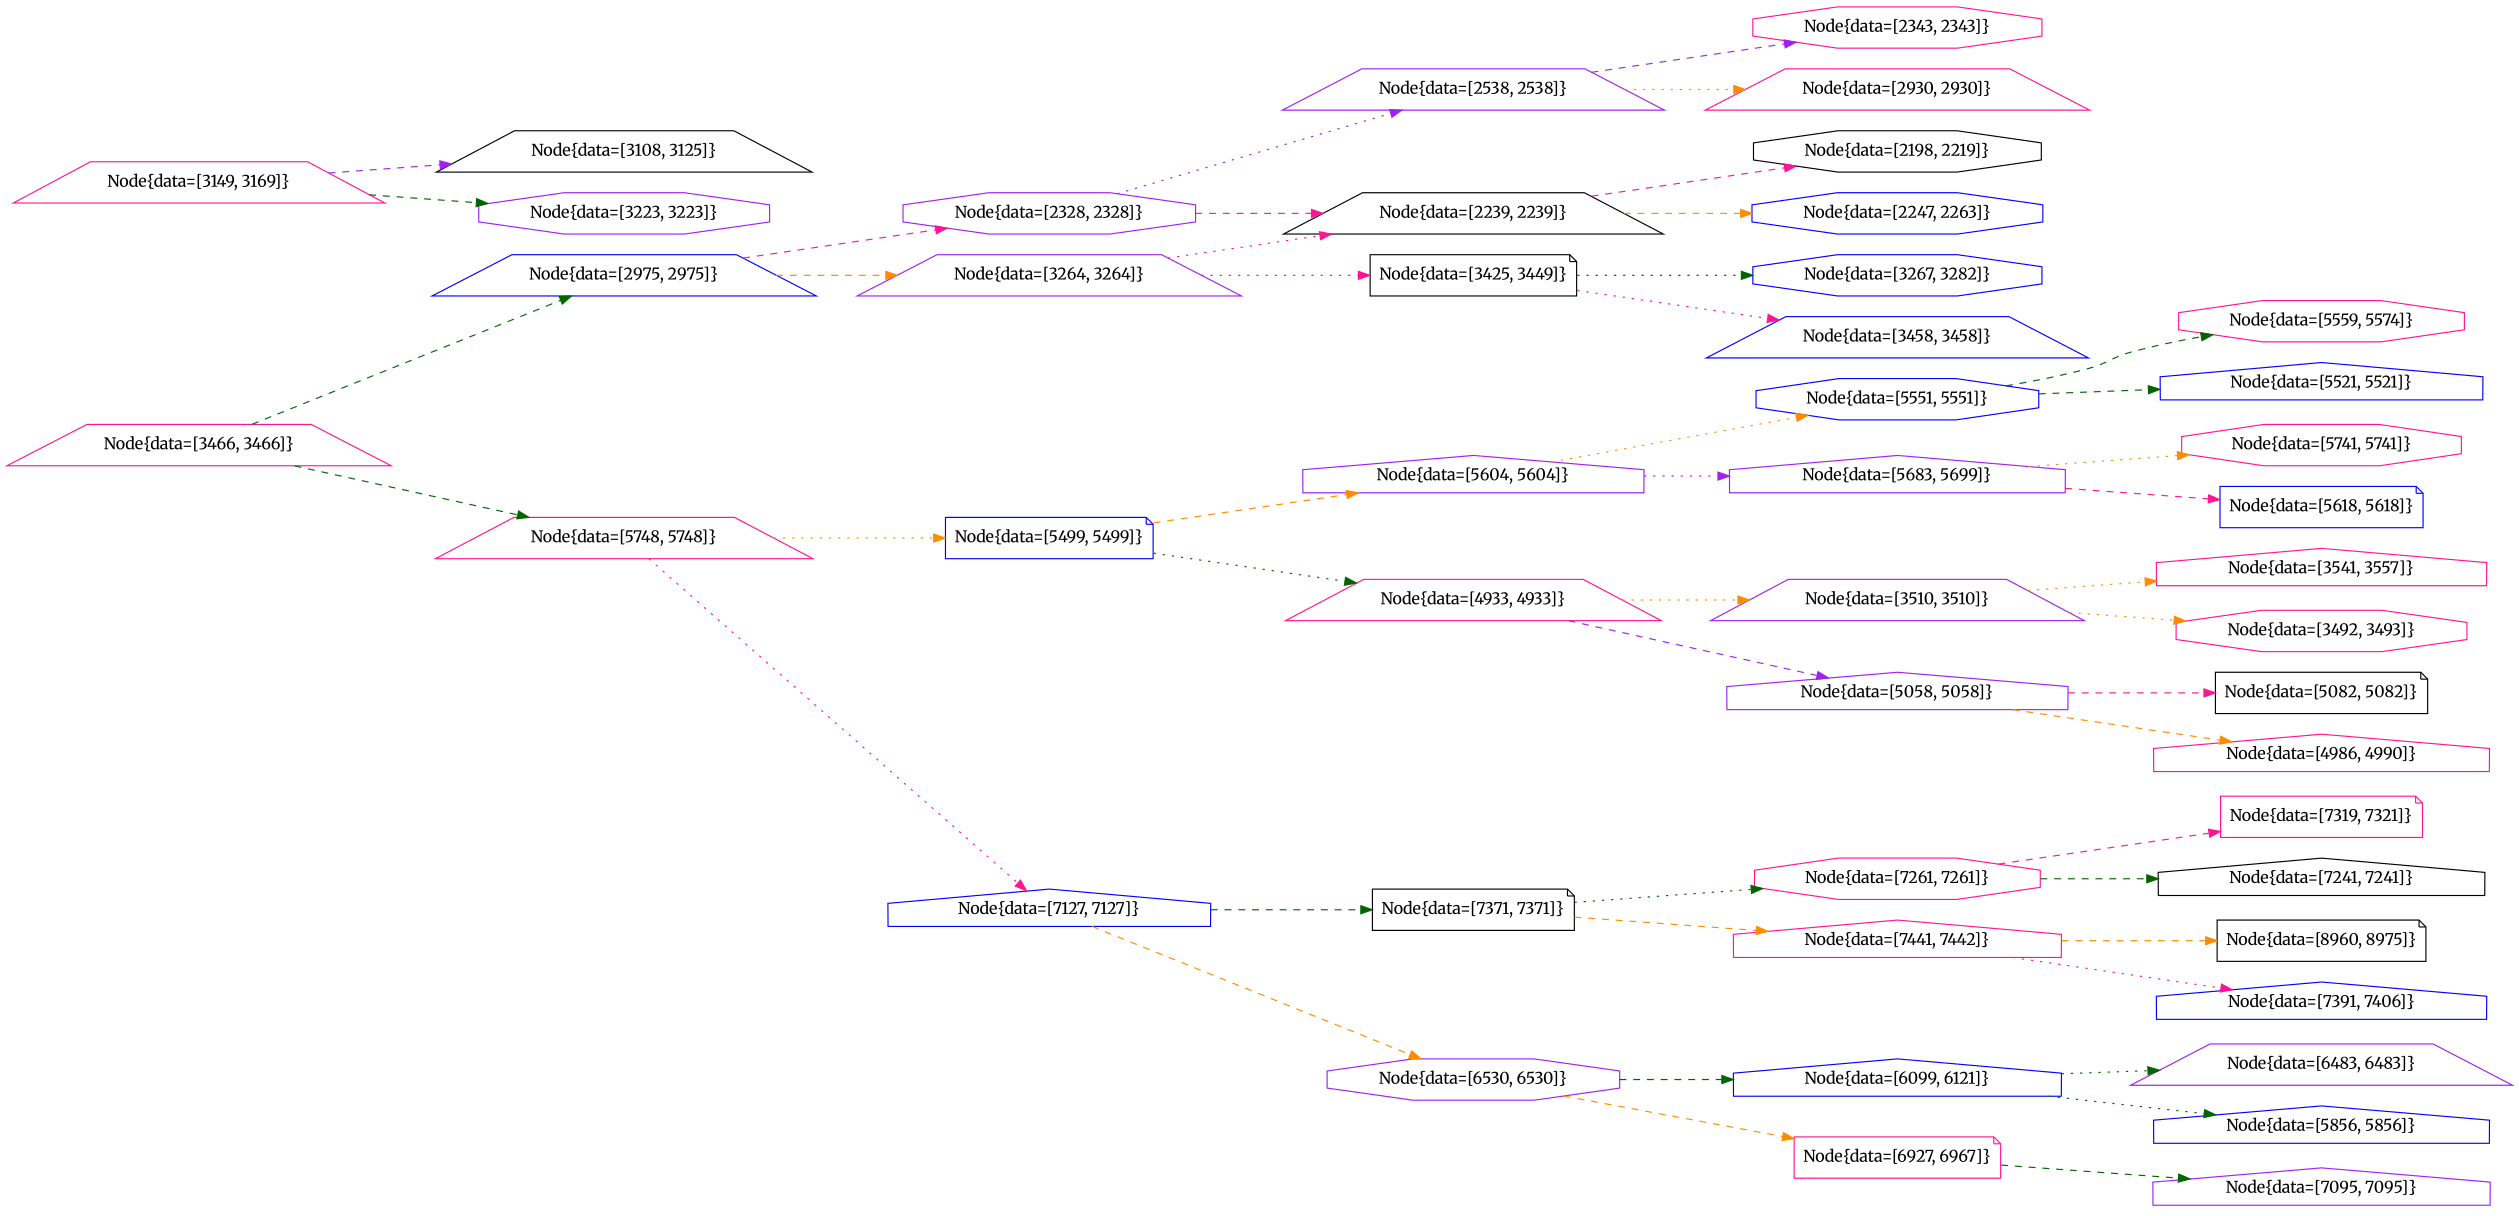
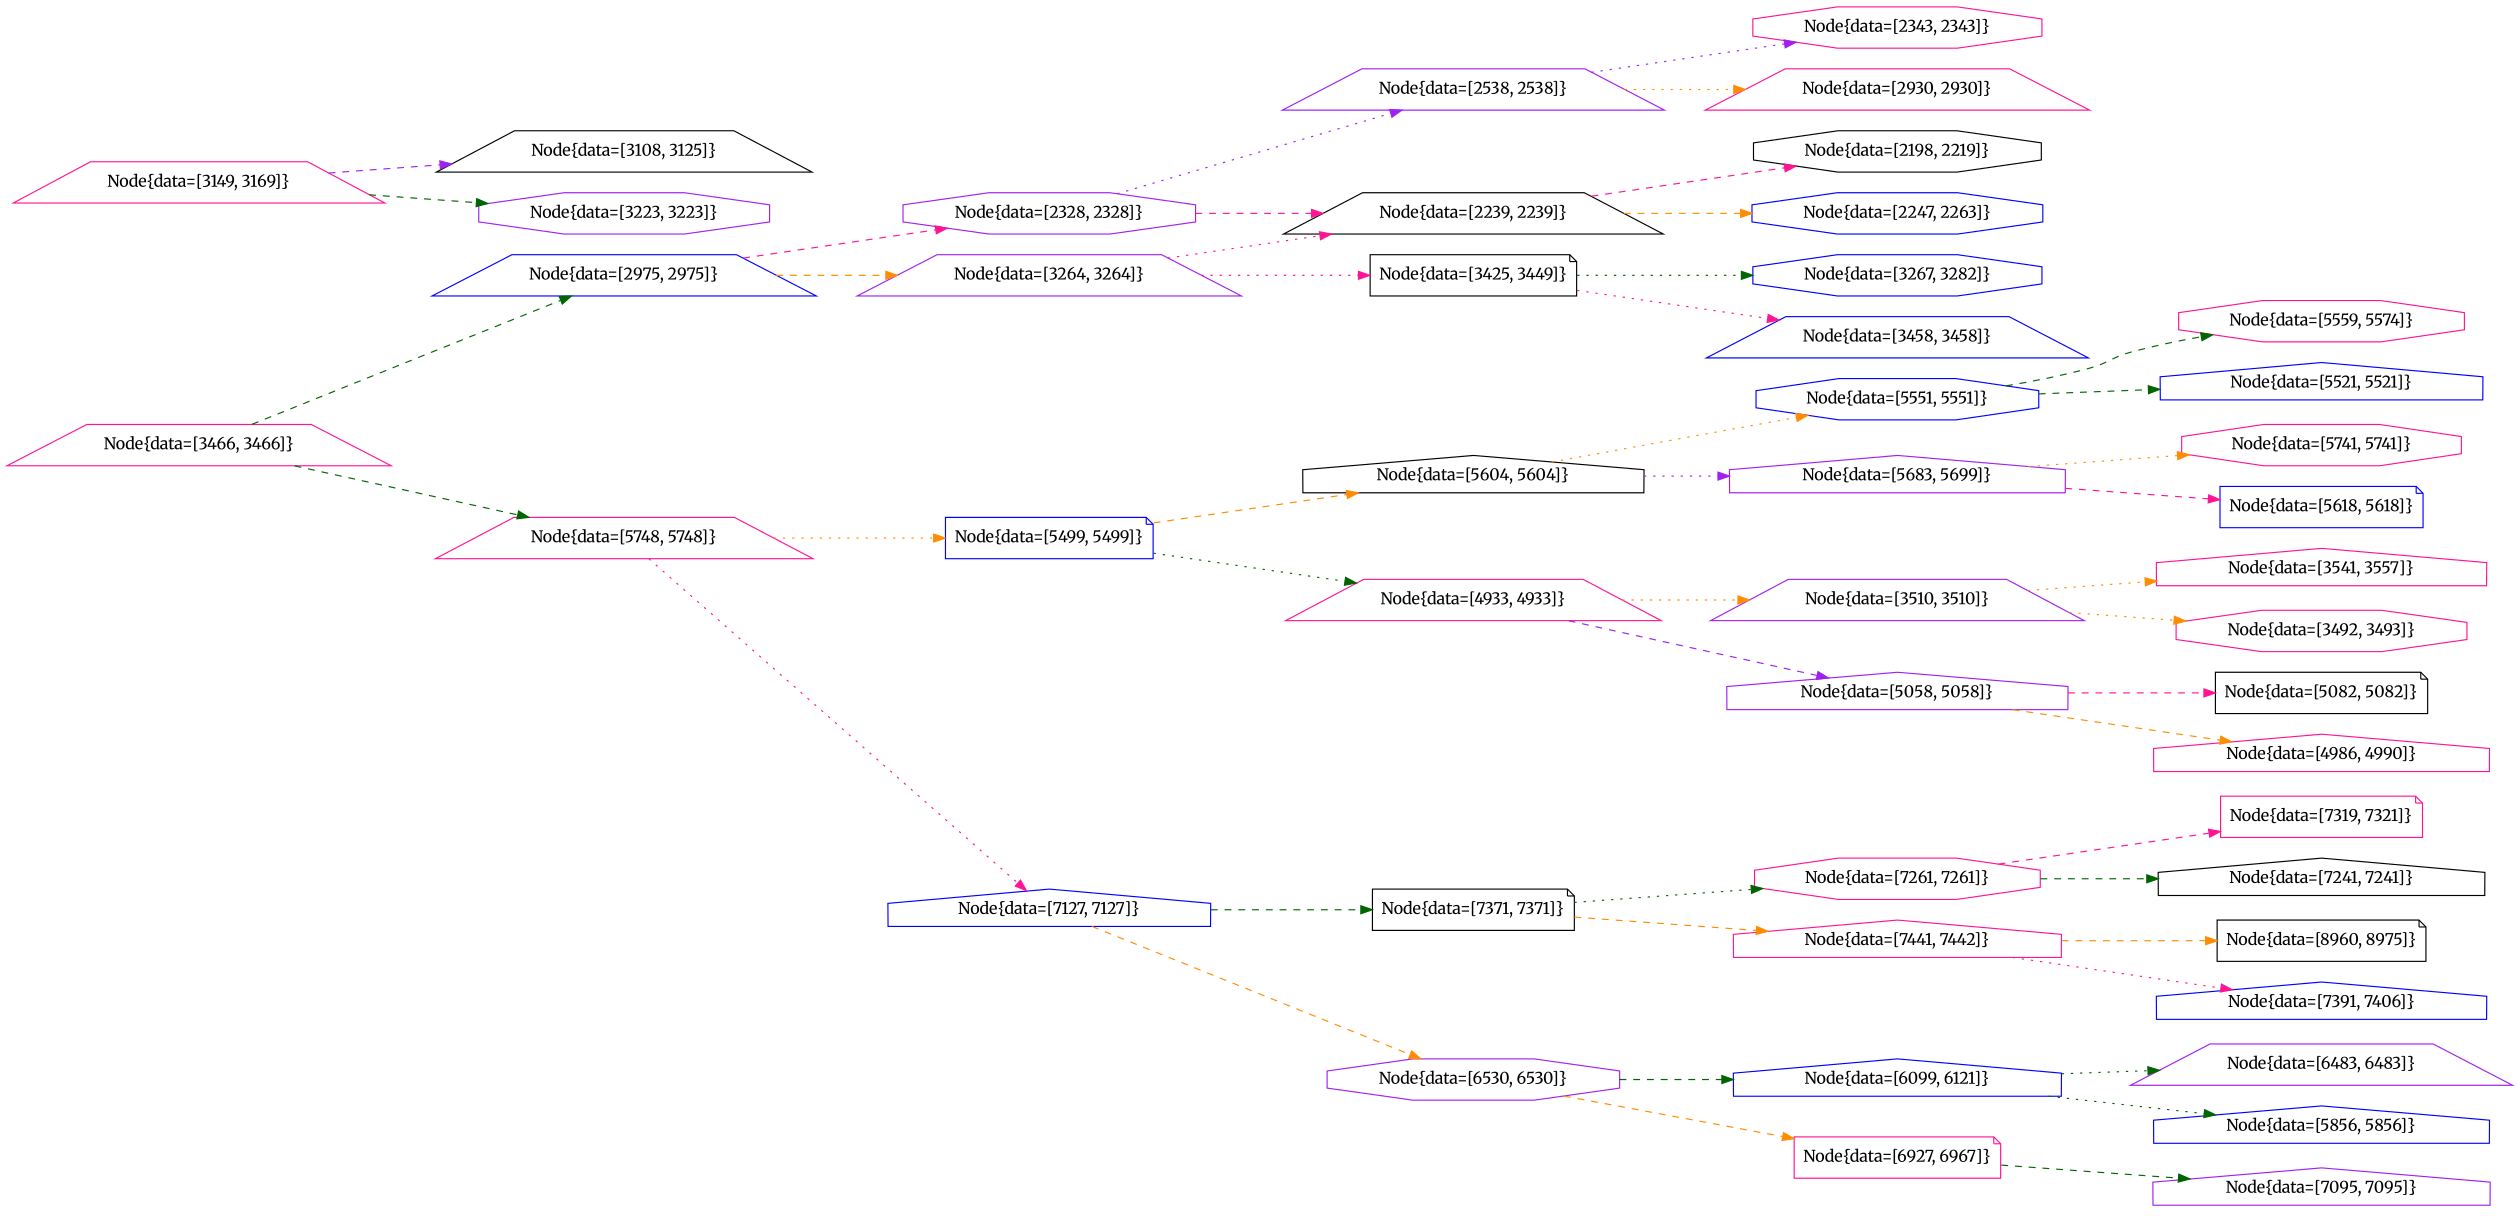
(1688, 58) -> (1688, 58)
(1473, 476) -> (1473, 476)
